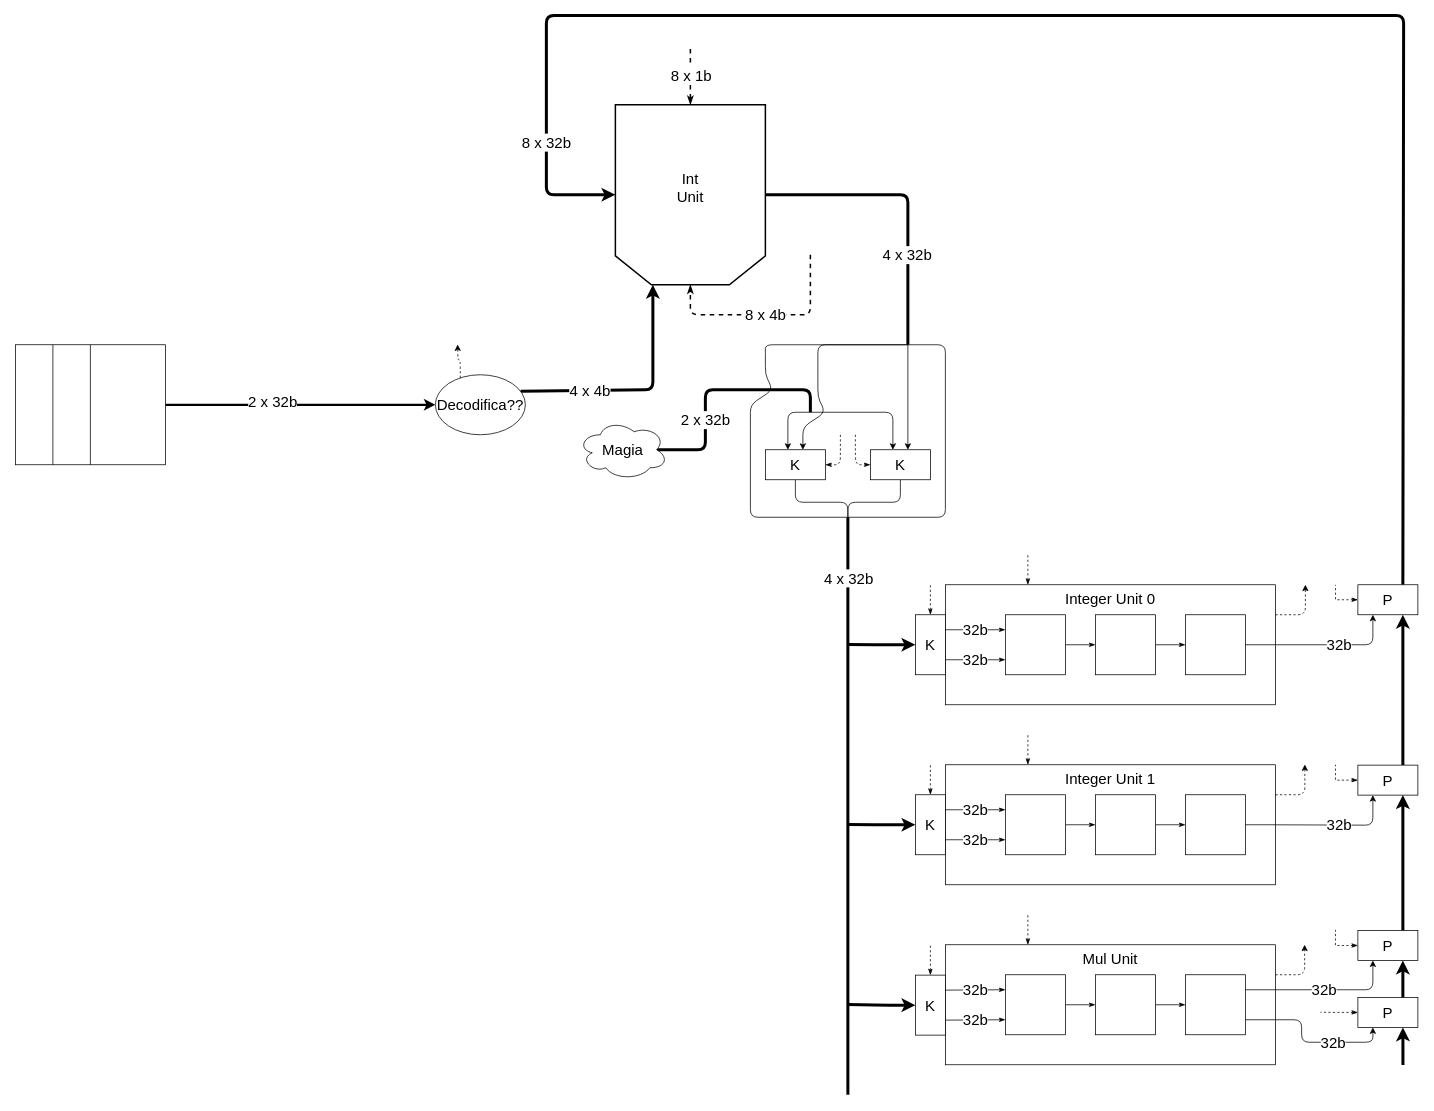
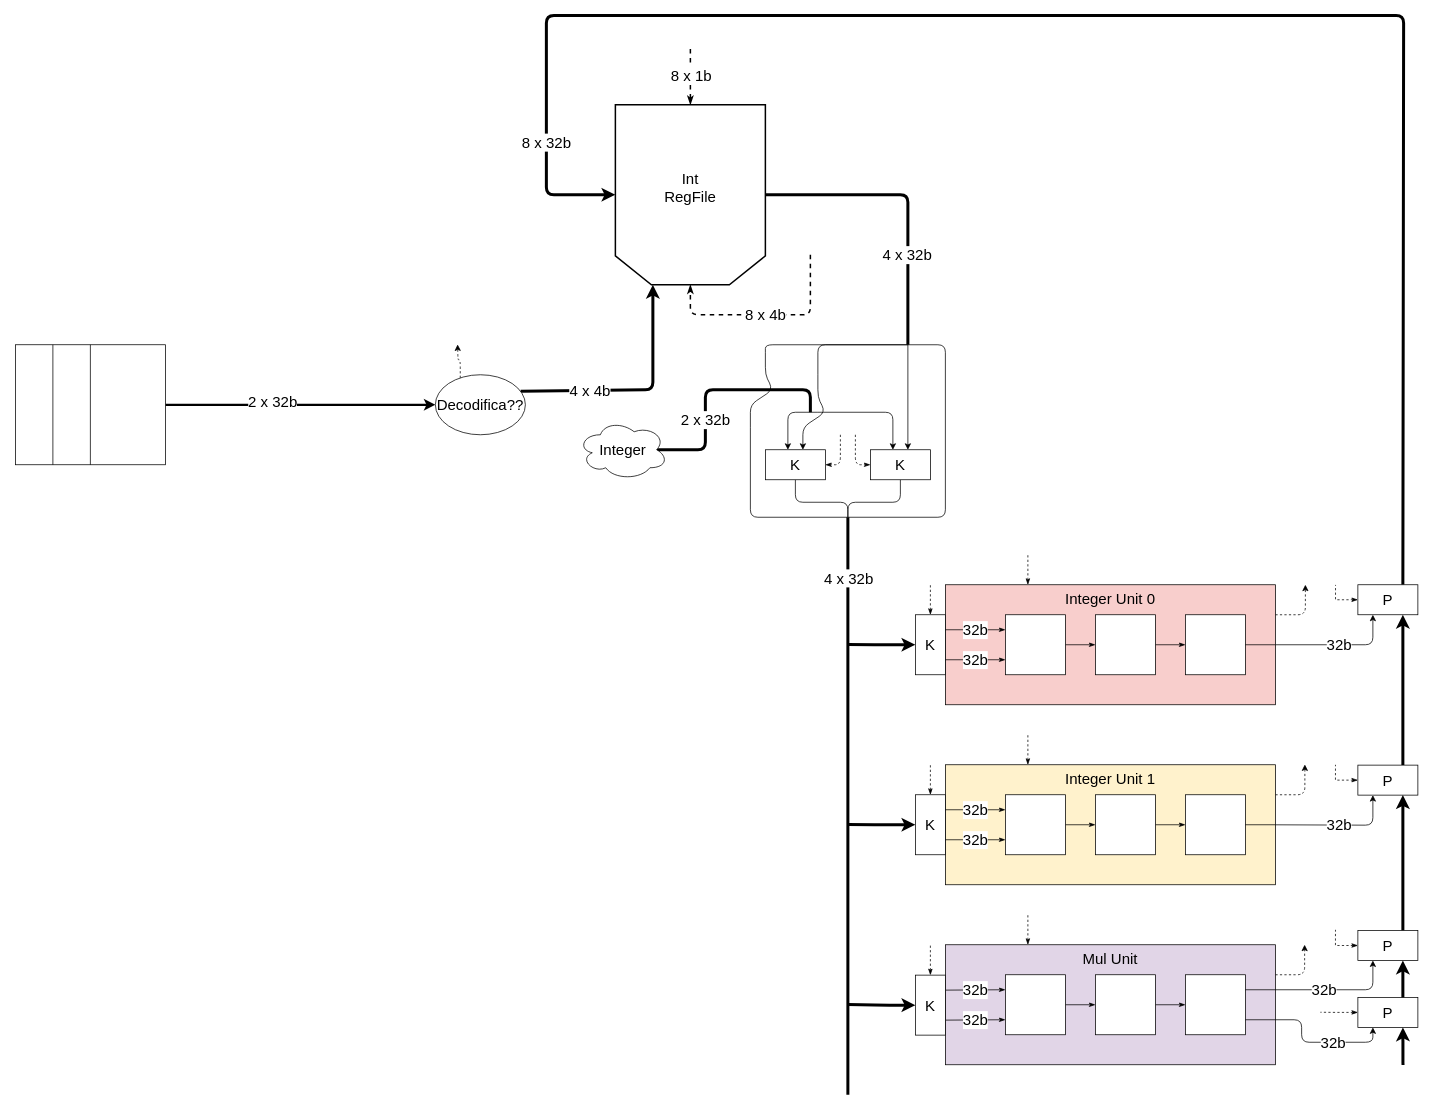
(690, 187) -> (690, 187)
(623, 450) -> (623, 450)
(1110, 599) -> (1110, 599)
(1110, 779) -> (1110, 779)
(1110, 959) -> (1110, 959)
